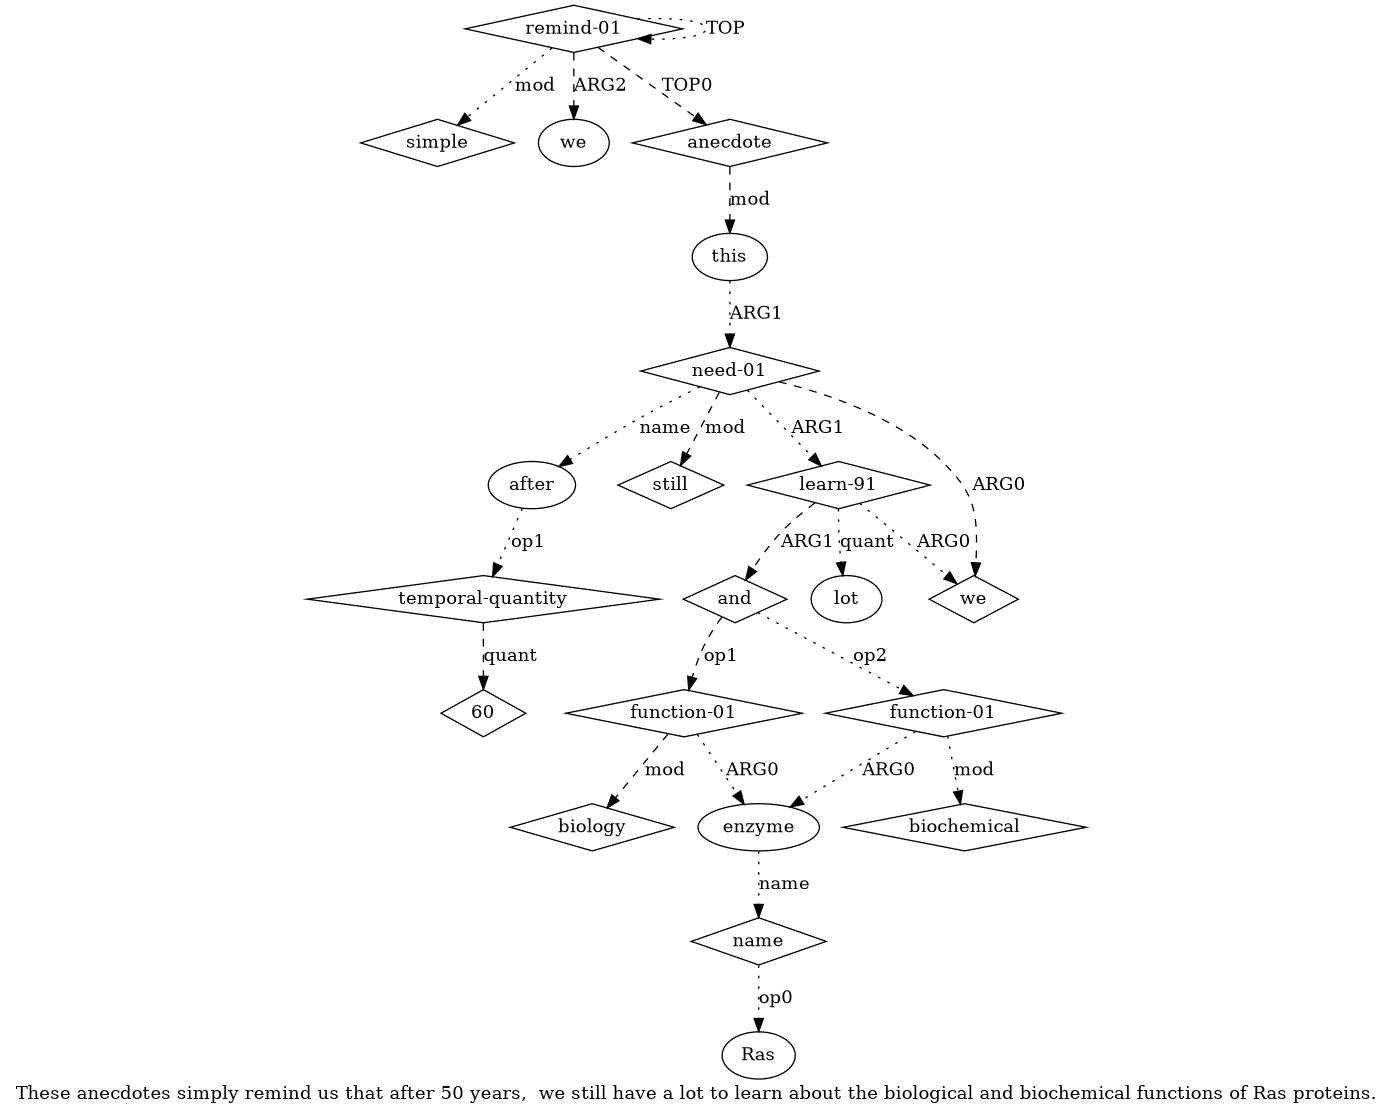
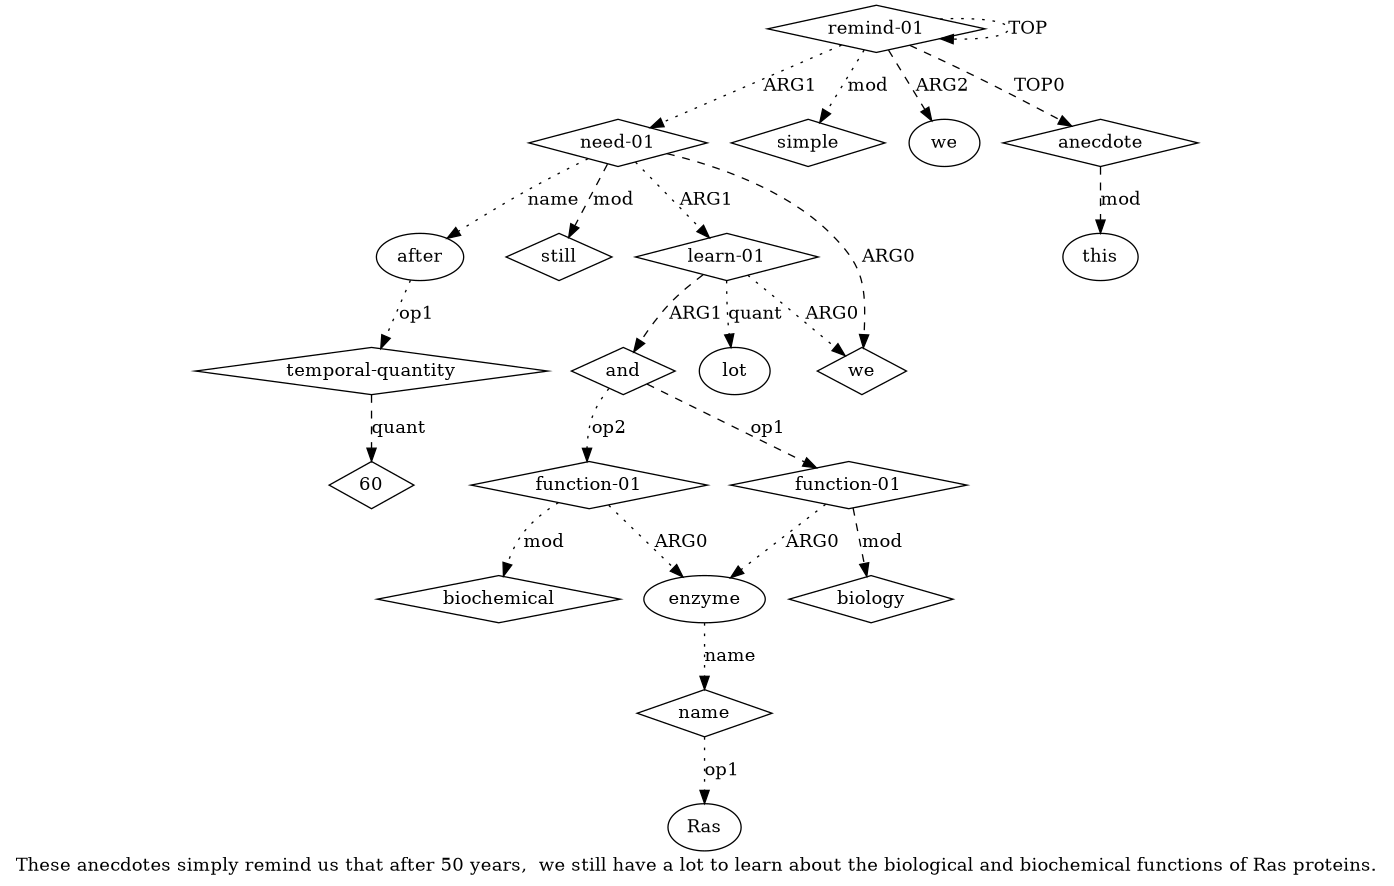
(730, 307) -> (752, 84)
(839, 485) -> (727, 257)
(776, 998) -> (722, 770)
